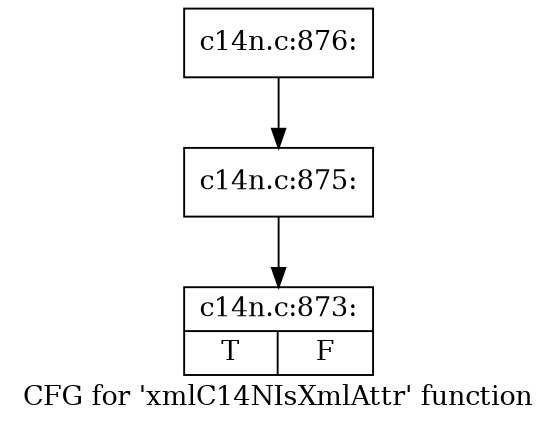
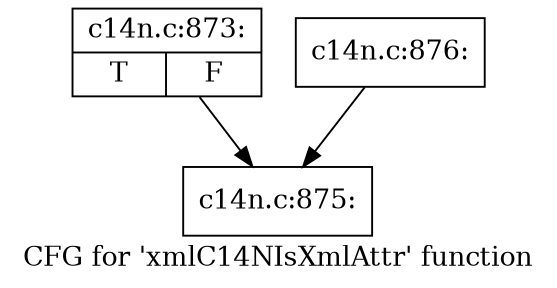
(279, 242) -> (220, 124)
